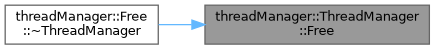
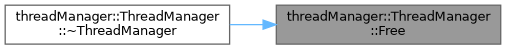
(82, 25) -> (117, 25)
